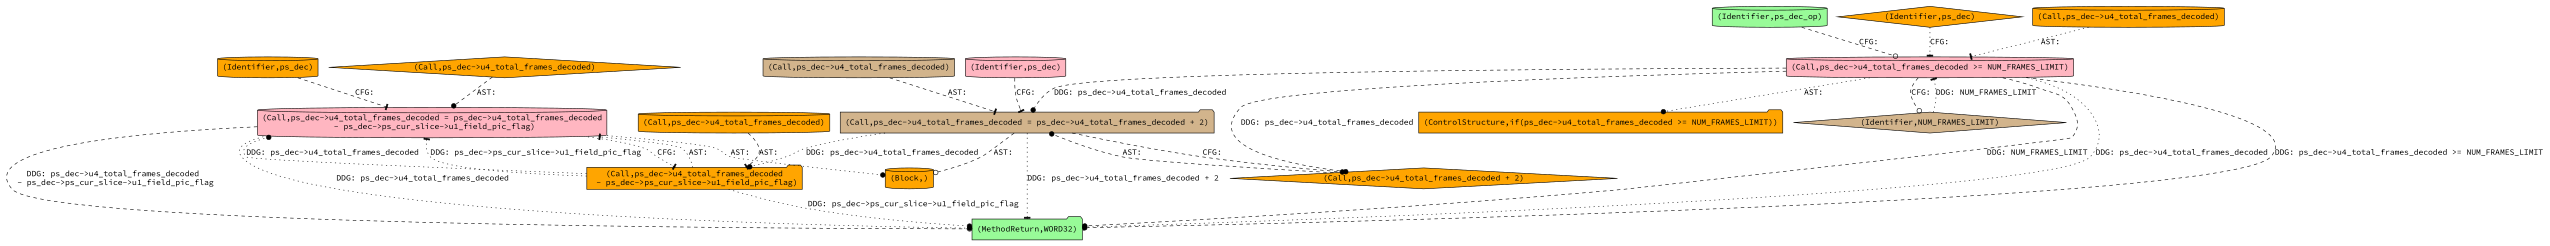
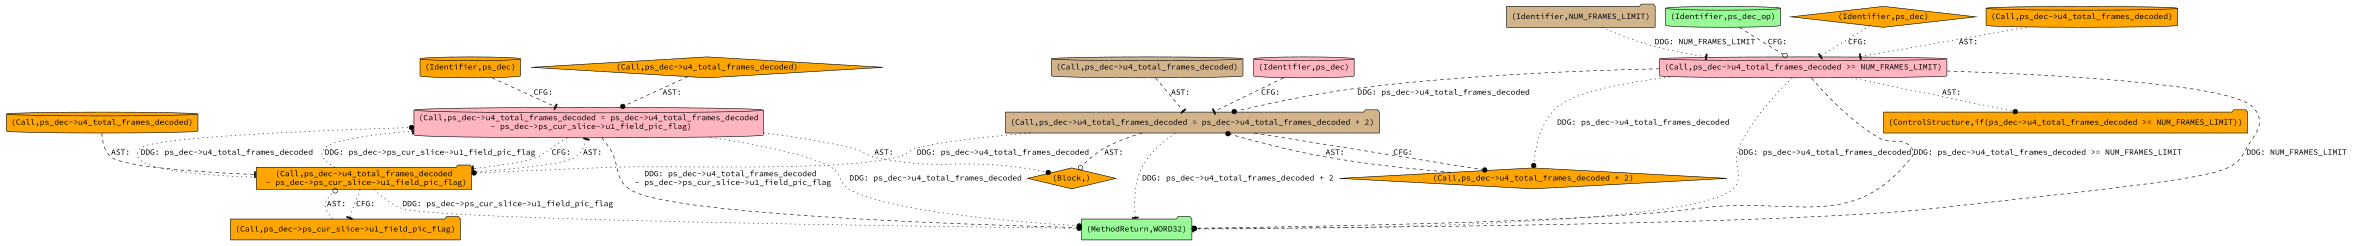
(1439, 84) -> (1582, 95)
(1910, 93) -> none
(1930, 123) -> (1581, 17)
(909, 178) -> (1072, 178)
none -> (345, 229)
